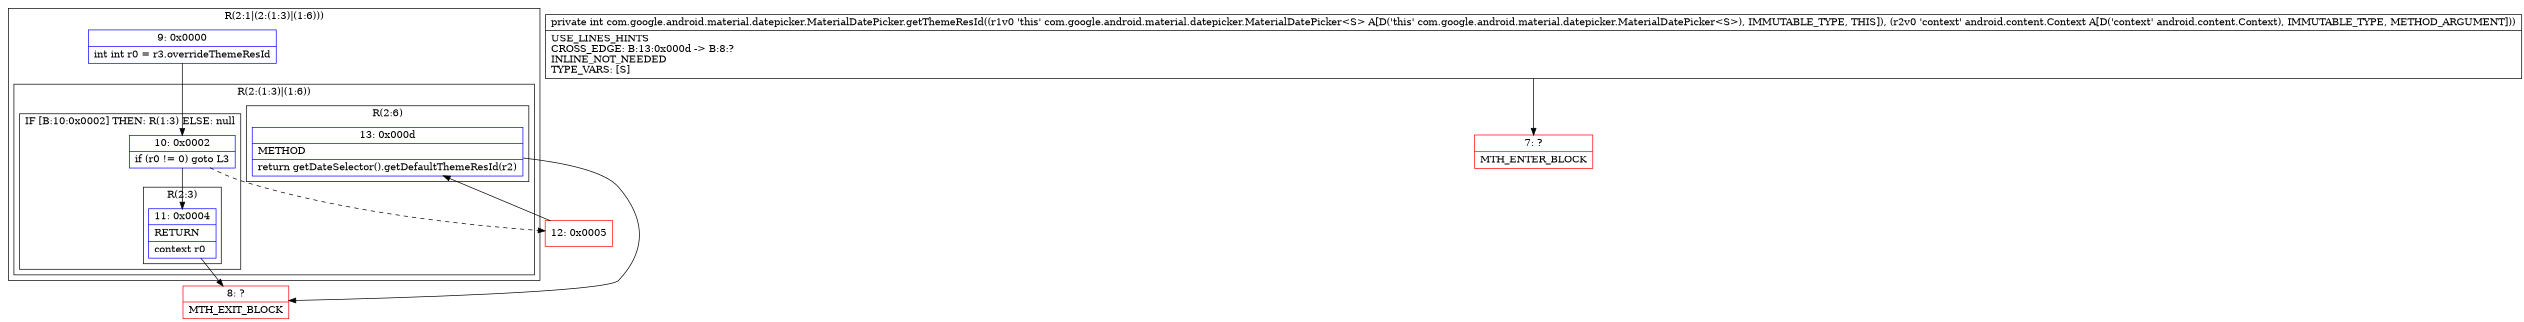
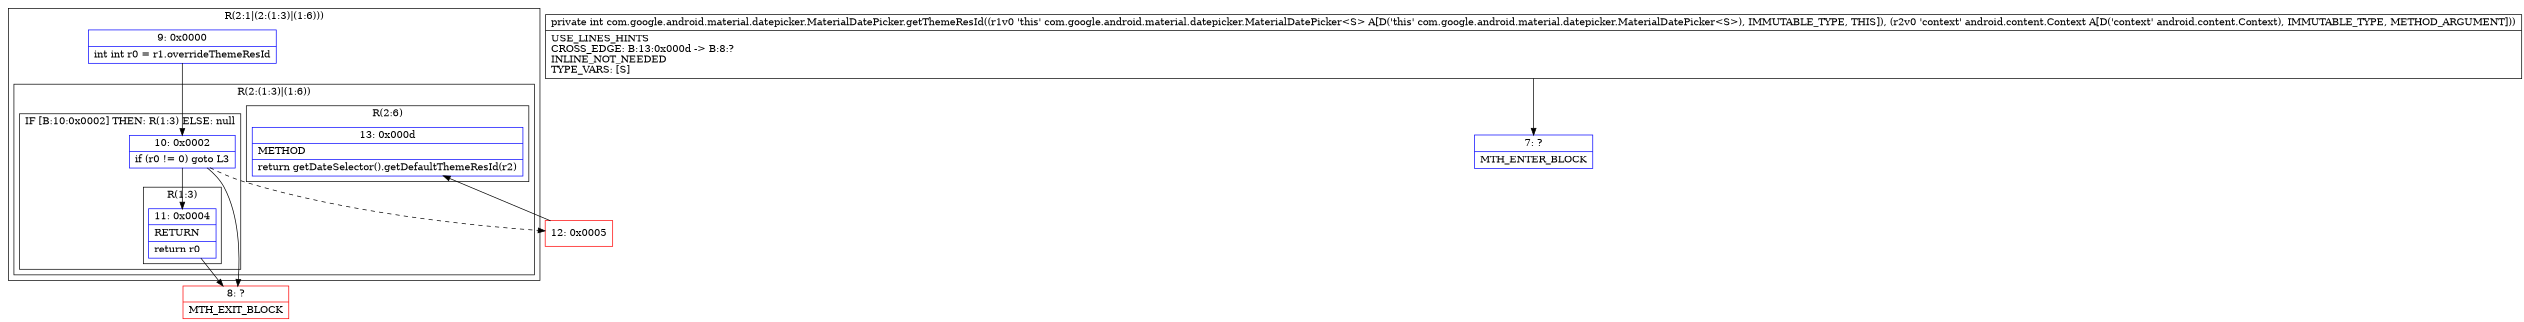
(182, 55) -> (182, 55)
(1534, 152) -> (1534, 152)
(182, 195) -> (182, 195)
(180, 249) -> (177, 249)
(560, 290) -> (235, 220)
